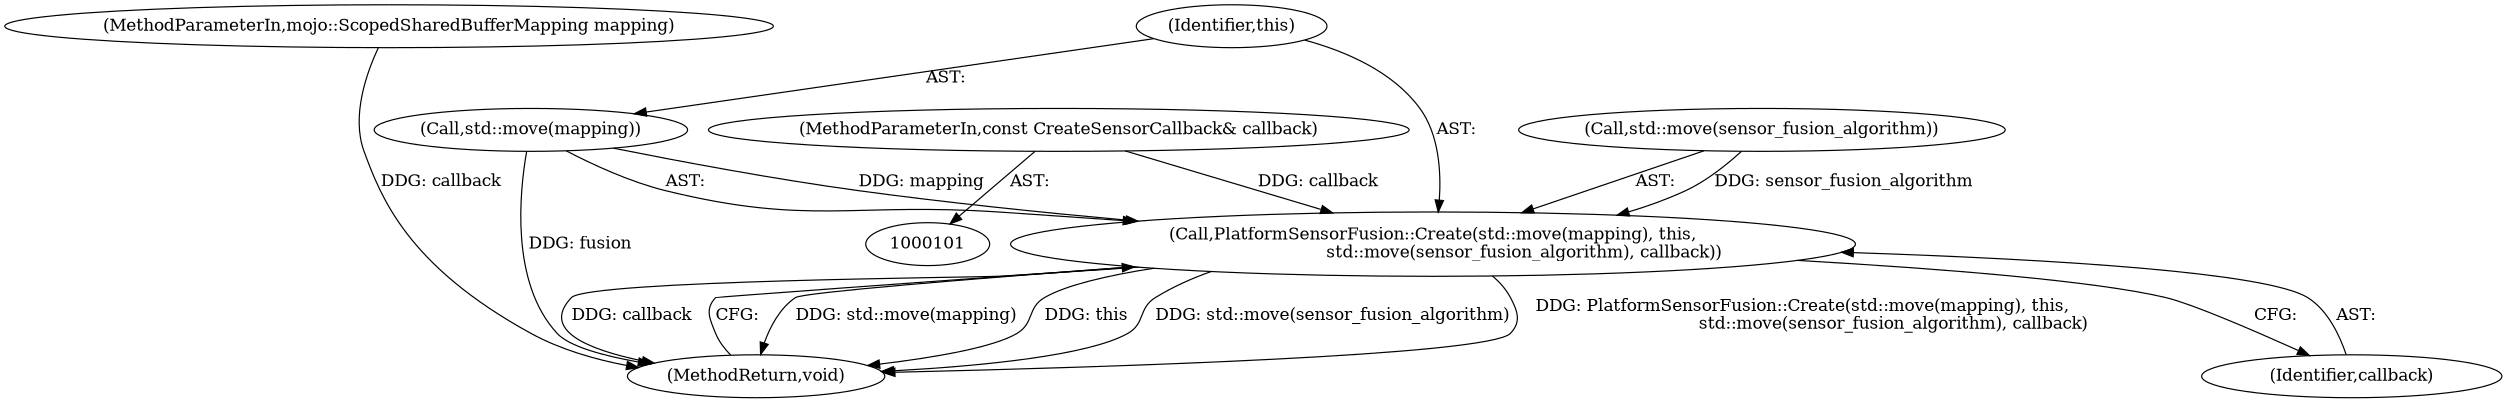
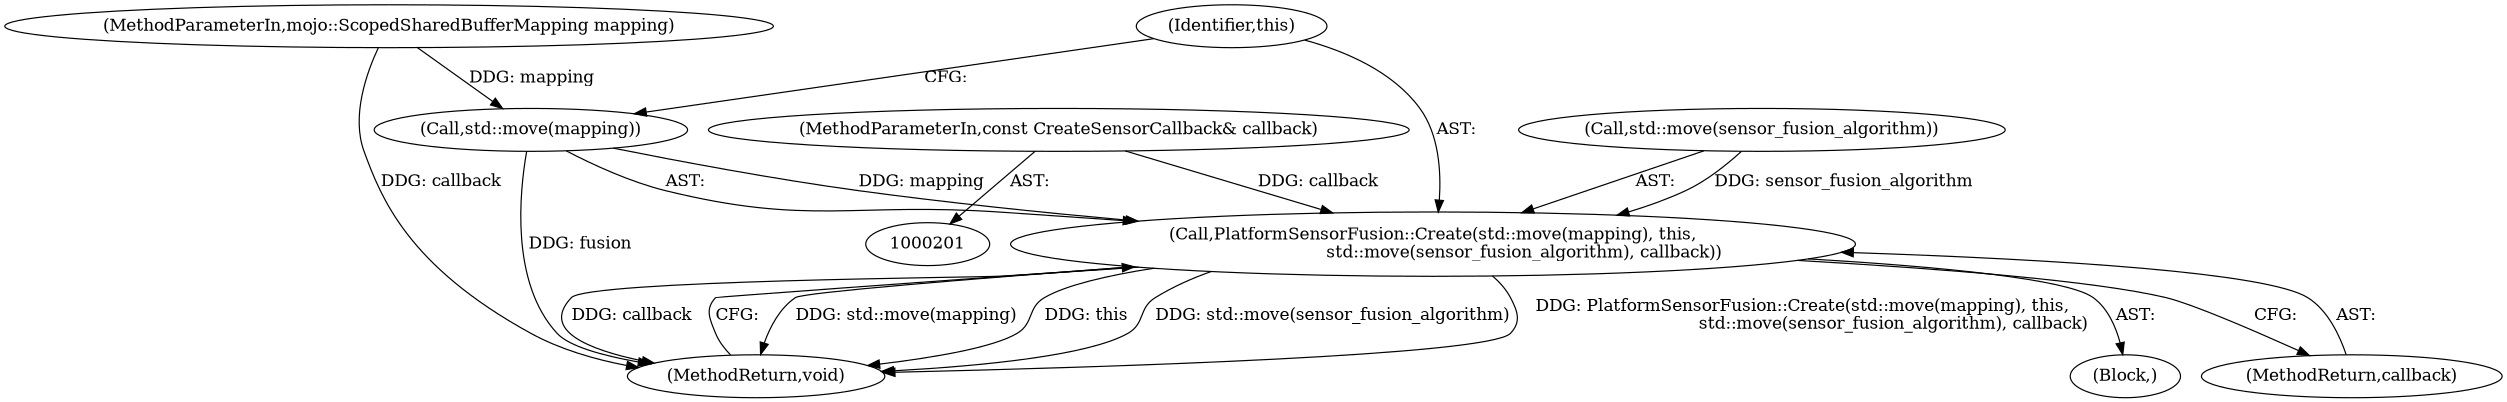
none -> (455, 75)
(949, 78) -> (949, 78)
(928, 244) -> (928, 244)
none -> (2125, 376)
(2352, 376) -> (2352, 376)
